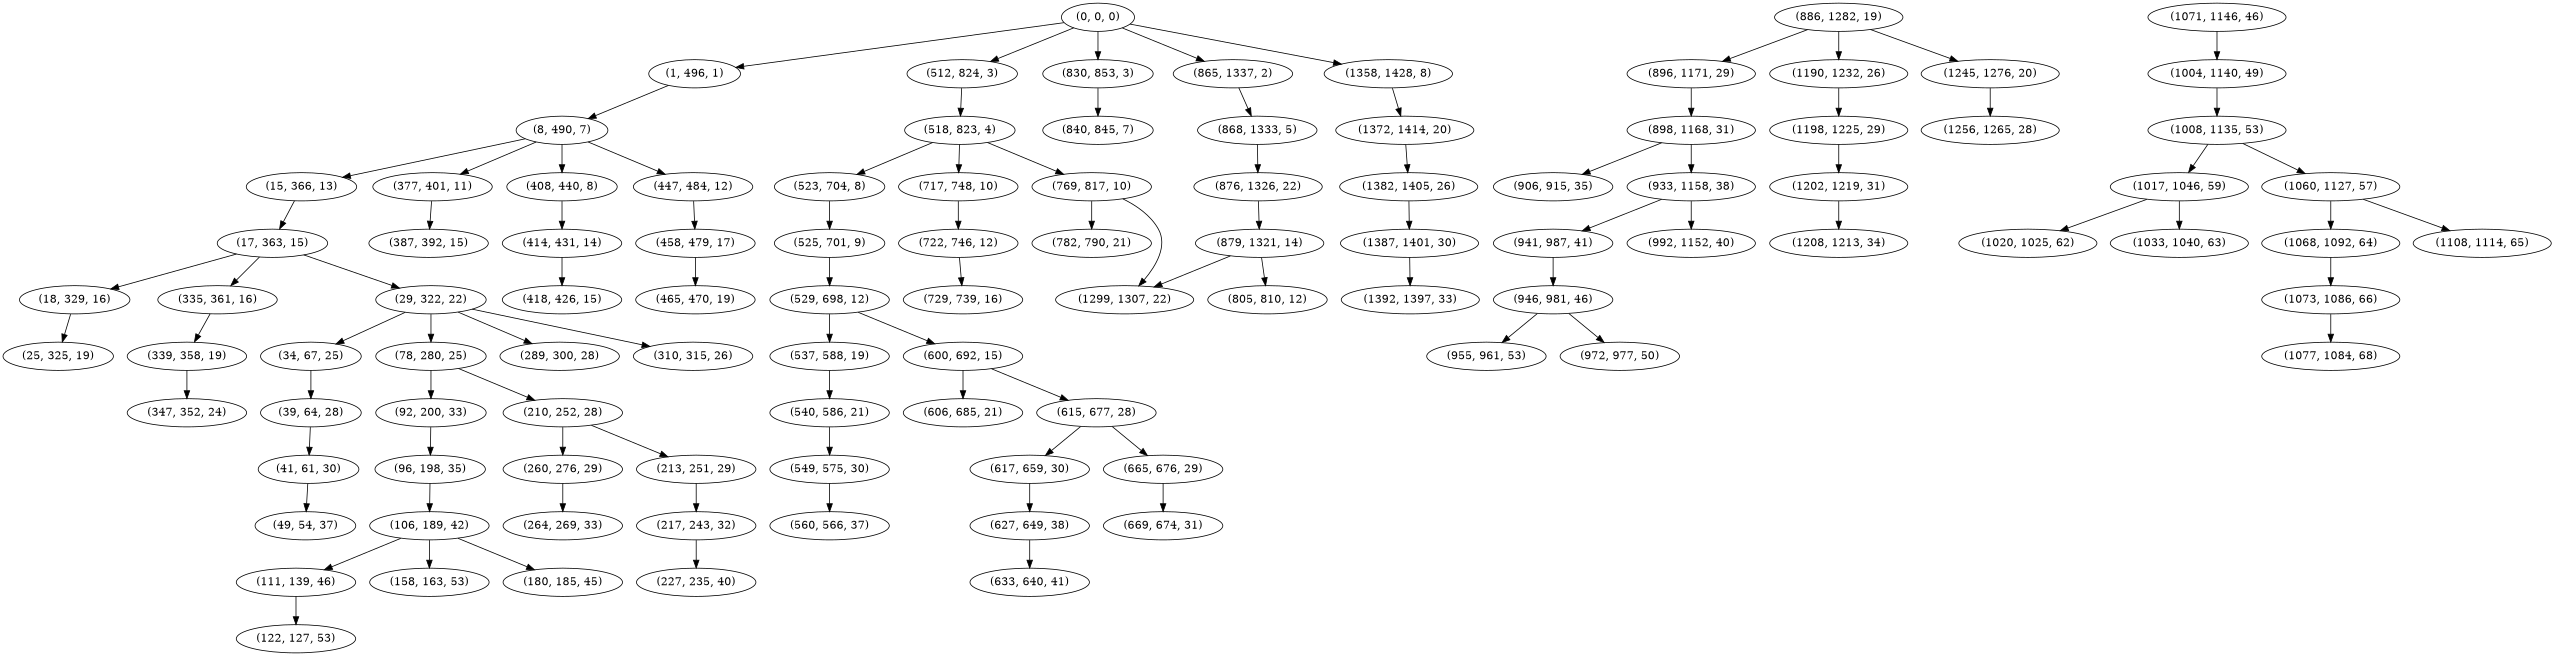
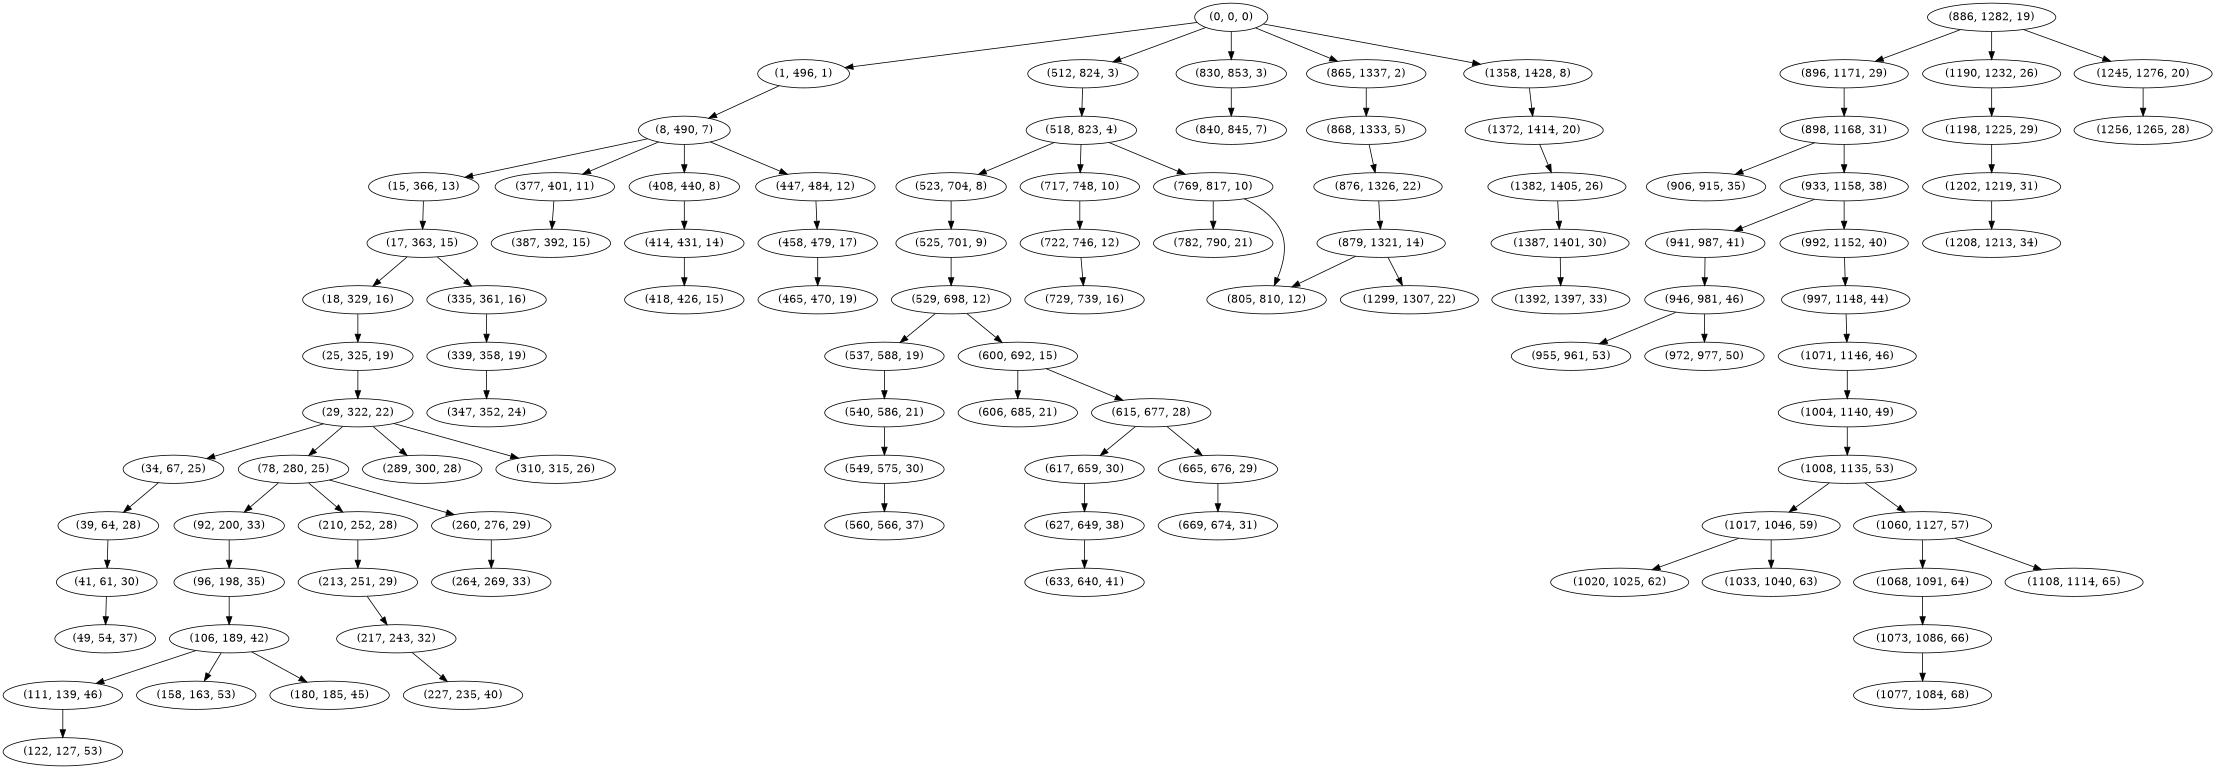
(1160, 233) -> (1281, 231)
(2331, 243) -> (1923, 582)
(348, 270) -> (358, 381)
none -> (1846, 300)
(563, 437) -> (388, 496)
